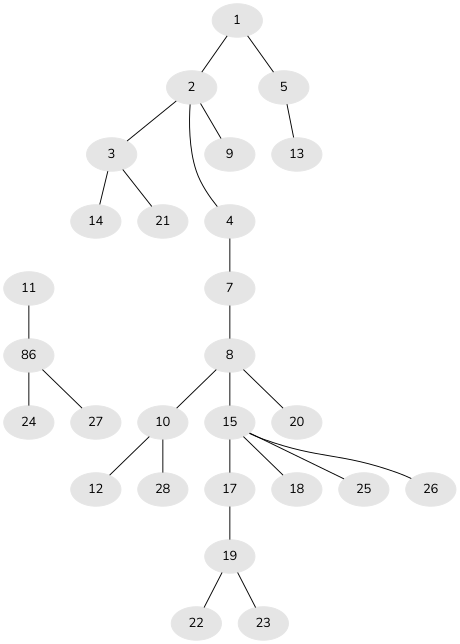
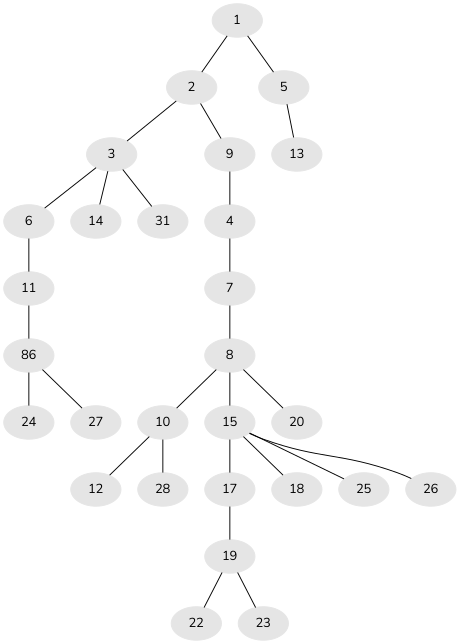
(193, 159) -> (230, 188)
none -> (29, 221)
(163, 221) -> (163, 221)
